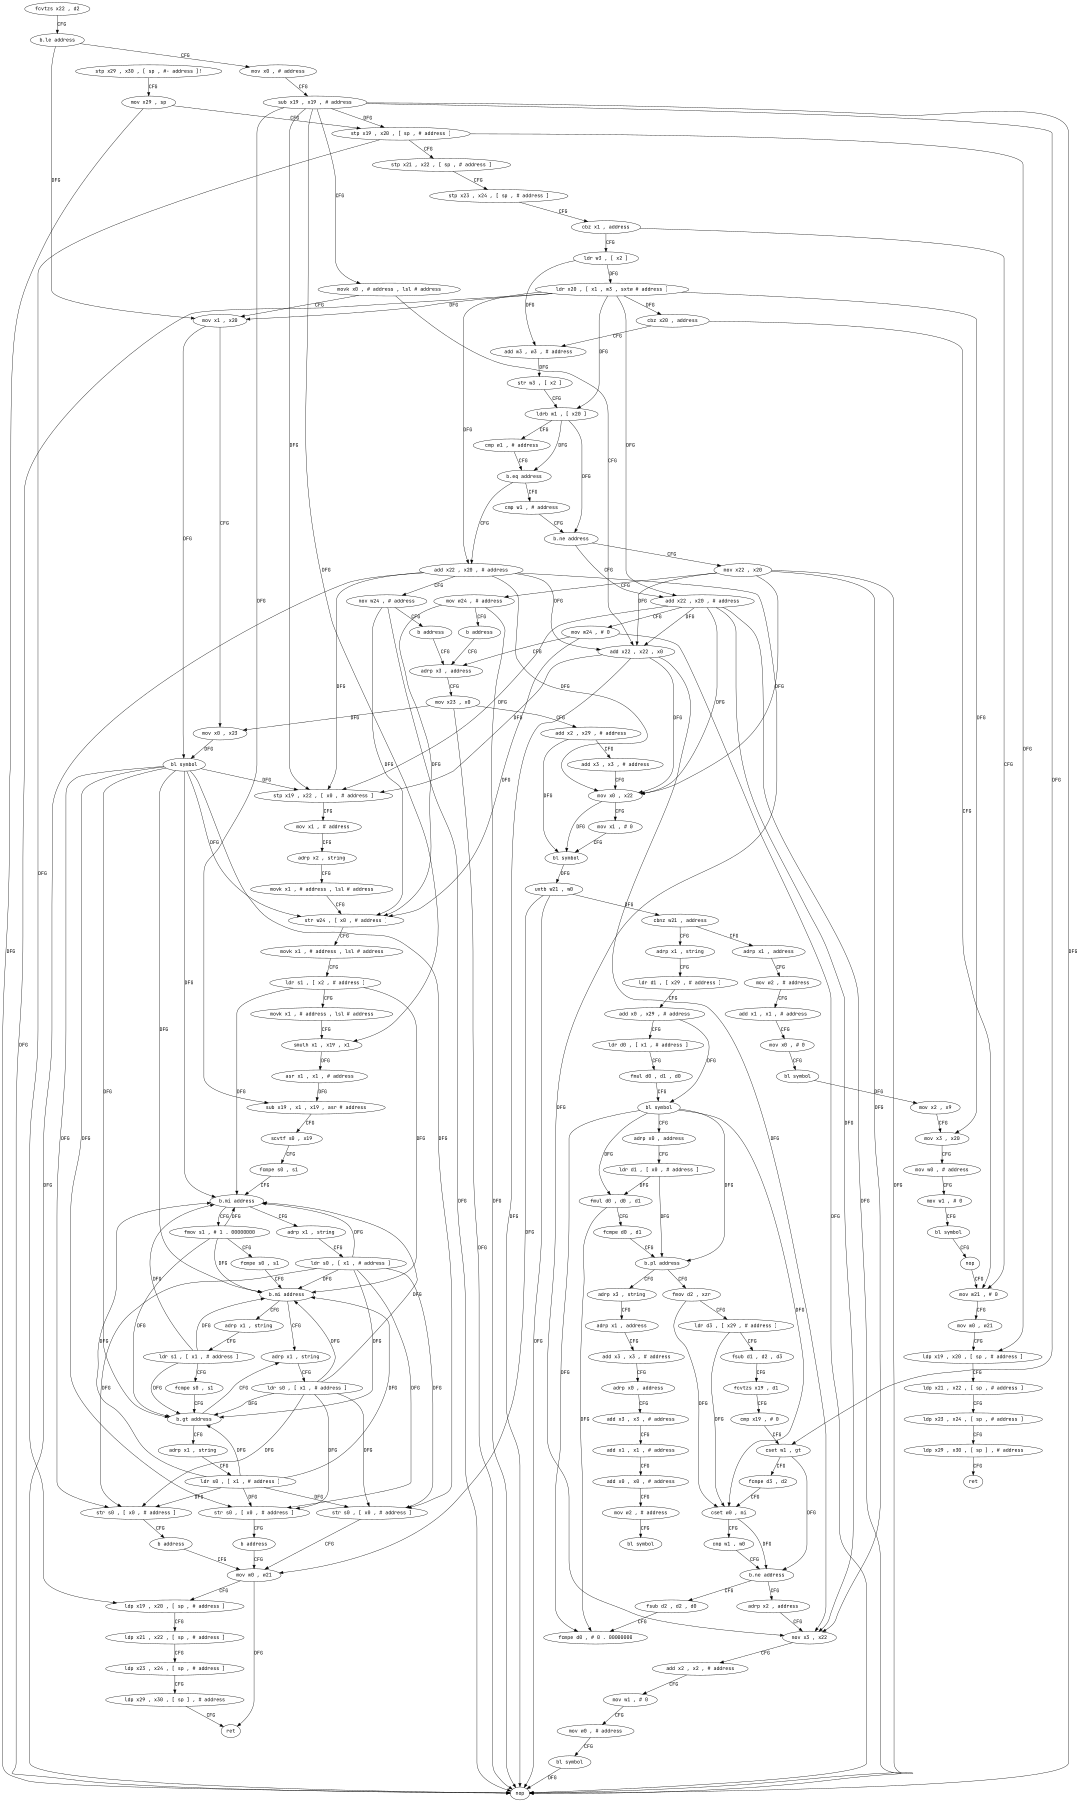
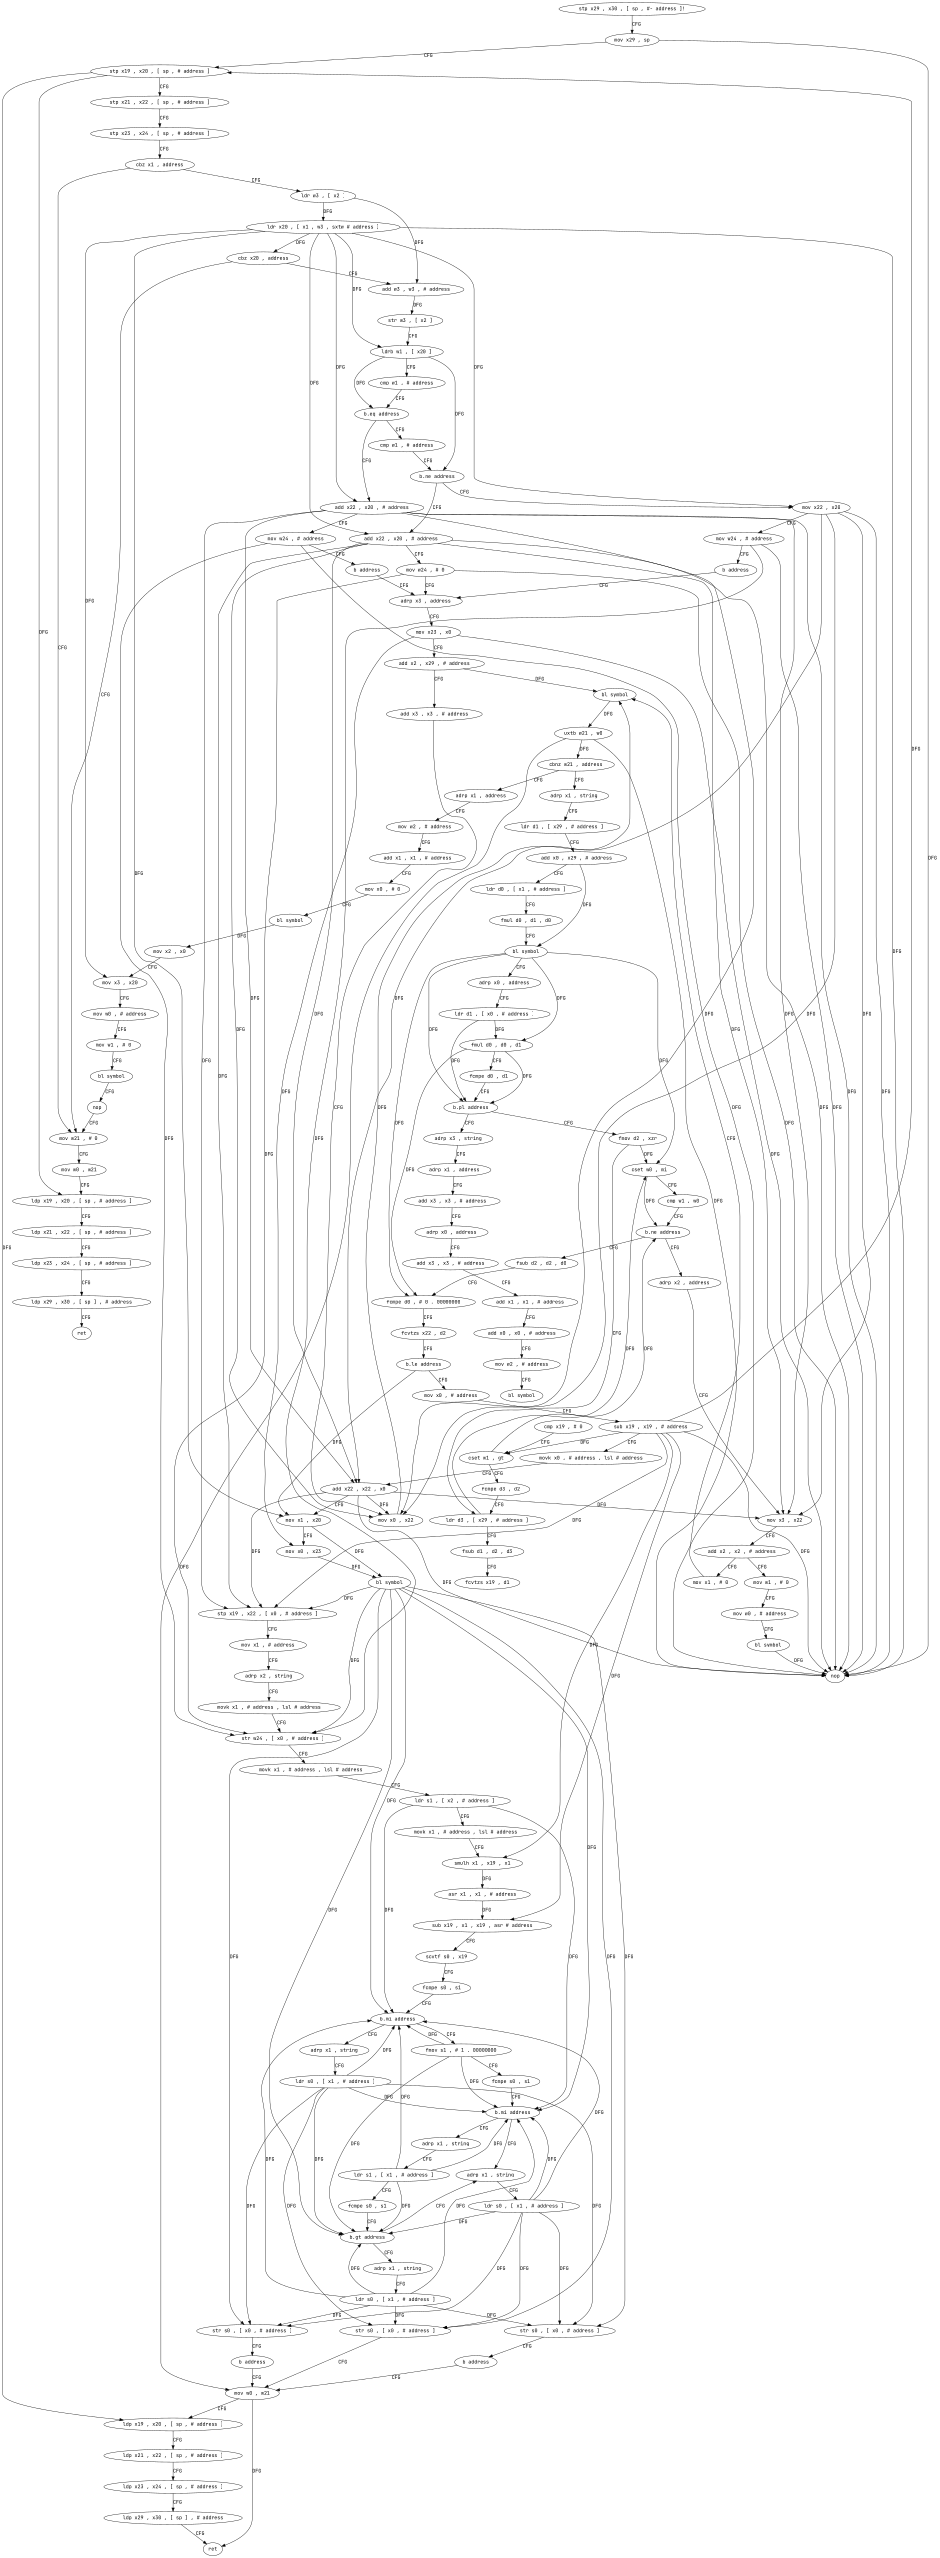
(302, 306) -> (333, 1504)
none -> (474, 472)
(615, 810) -> (727, 1566)
none -> (522, 1081)
(935, 1108) -> (169, 952)
none -> (424, 1316)
(758, 1402) -> none
(750, 1496) -> (495, 1503)
